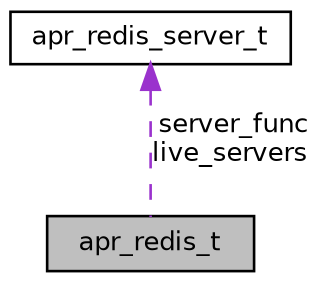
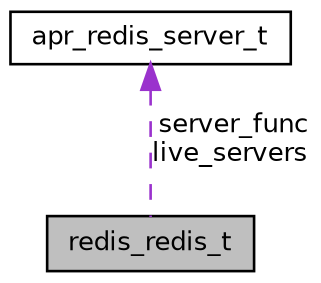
(151, 244) -> (151, 244)
